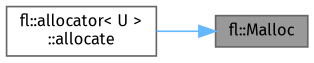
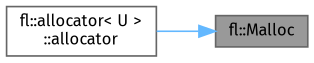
(81, 31) -> (81, 31)
